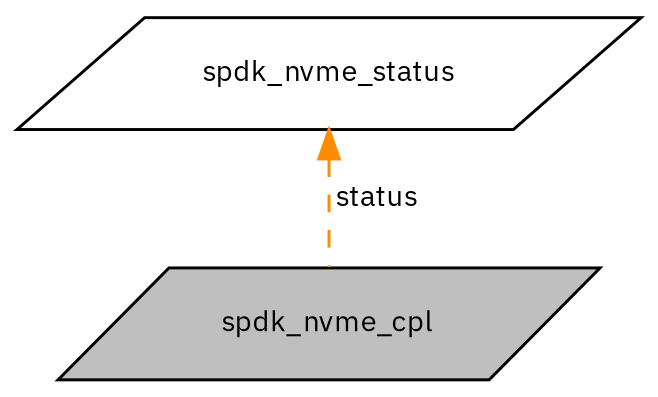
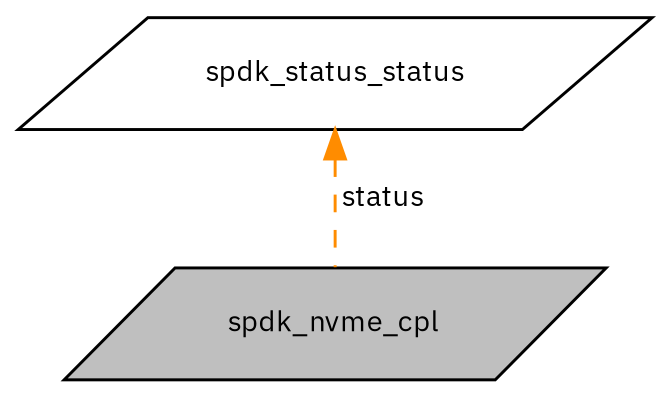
(329, 74) -> (335, 74)
